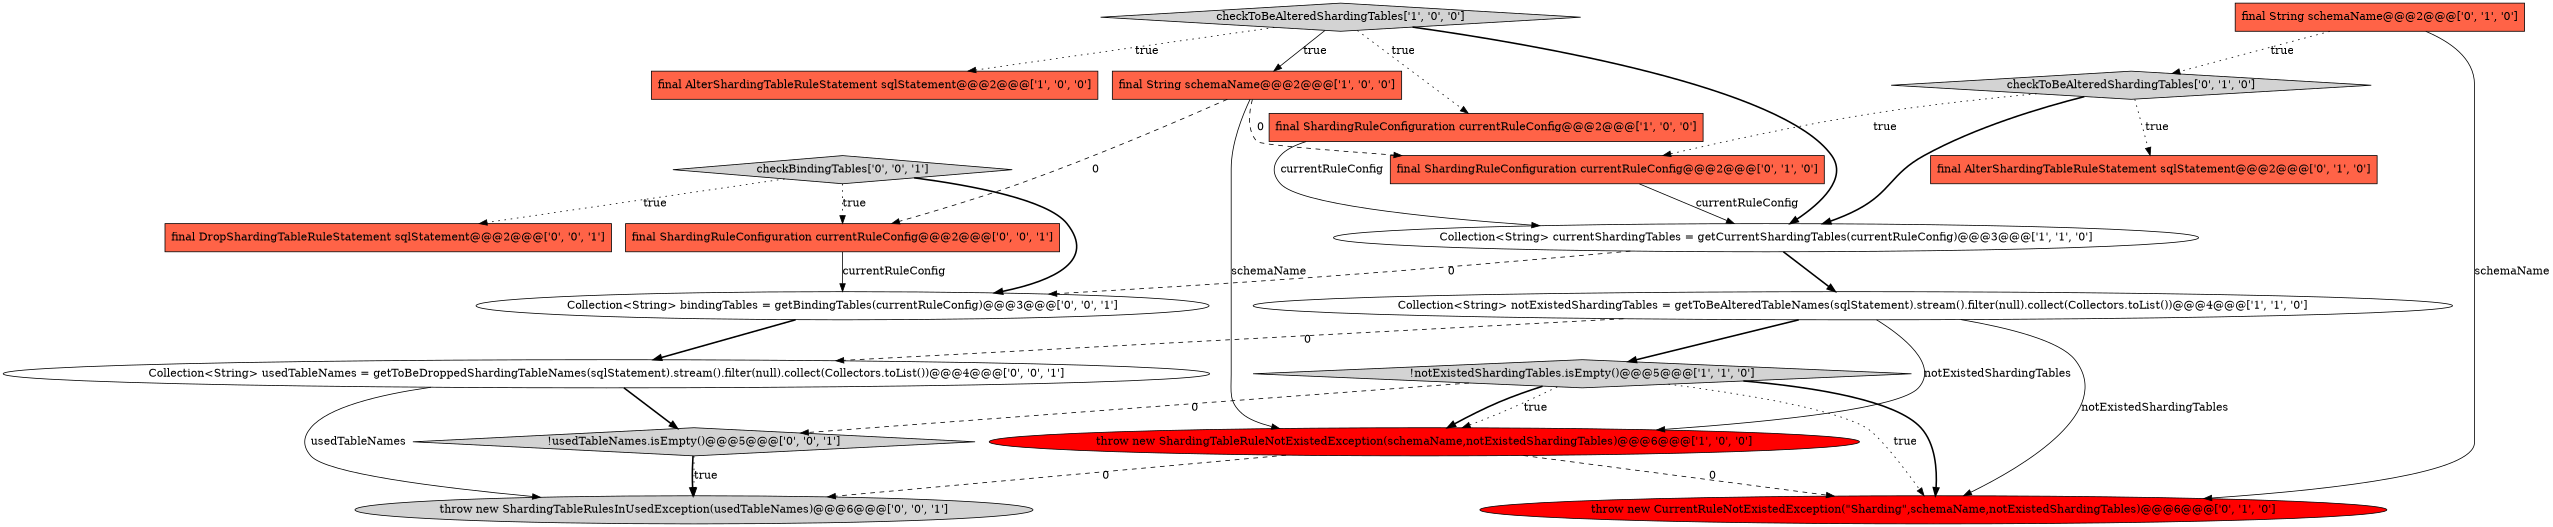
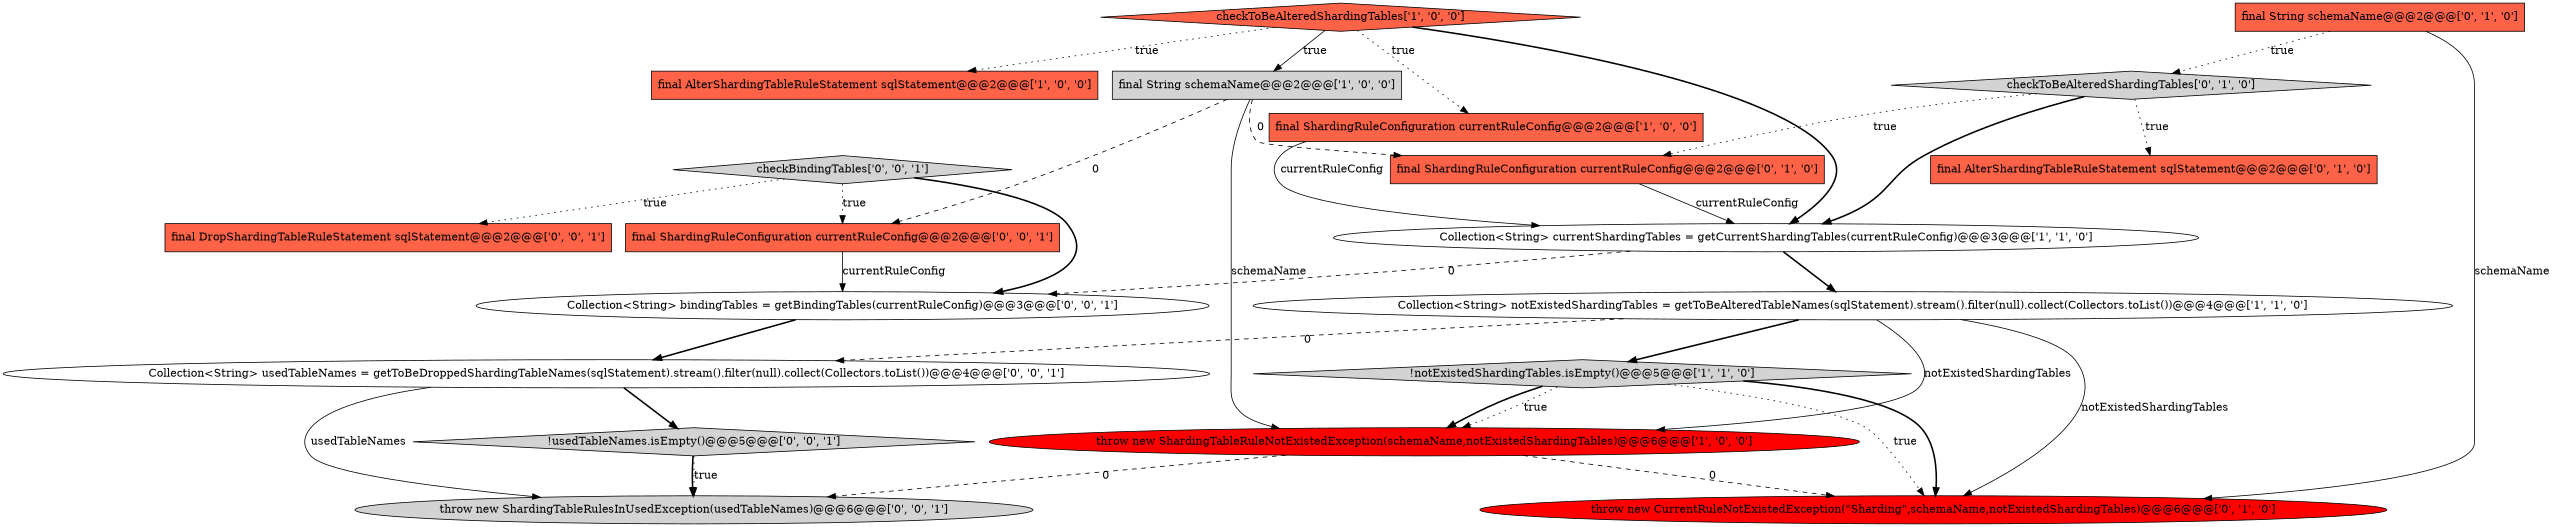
(1341, 17) -> (1341, 17)
(1257, 85) -> (1257, 85)
(1139, 408) -> none
